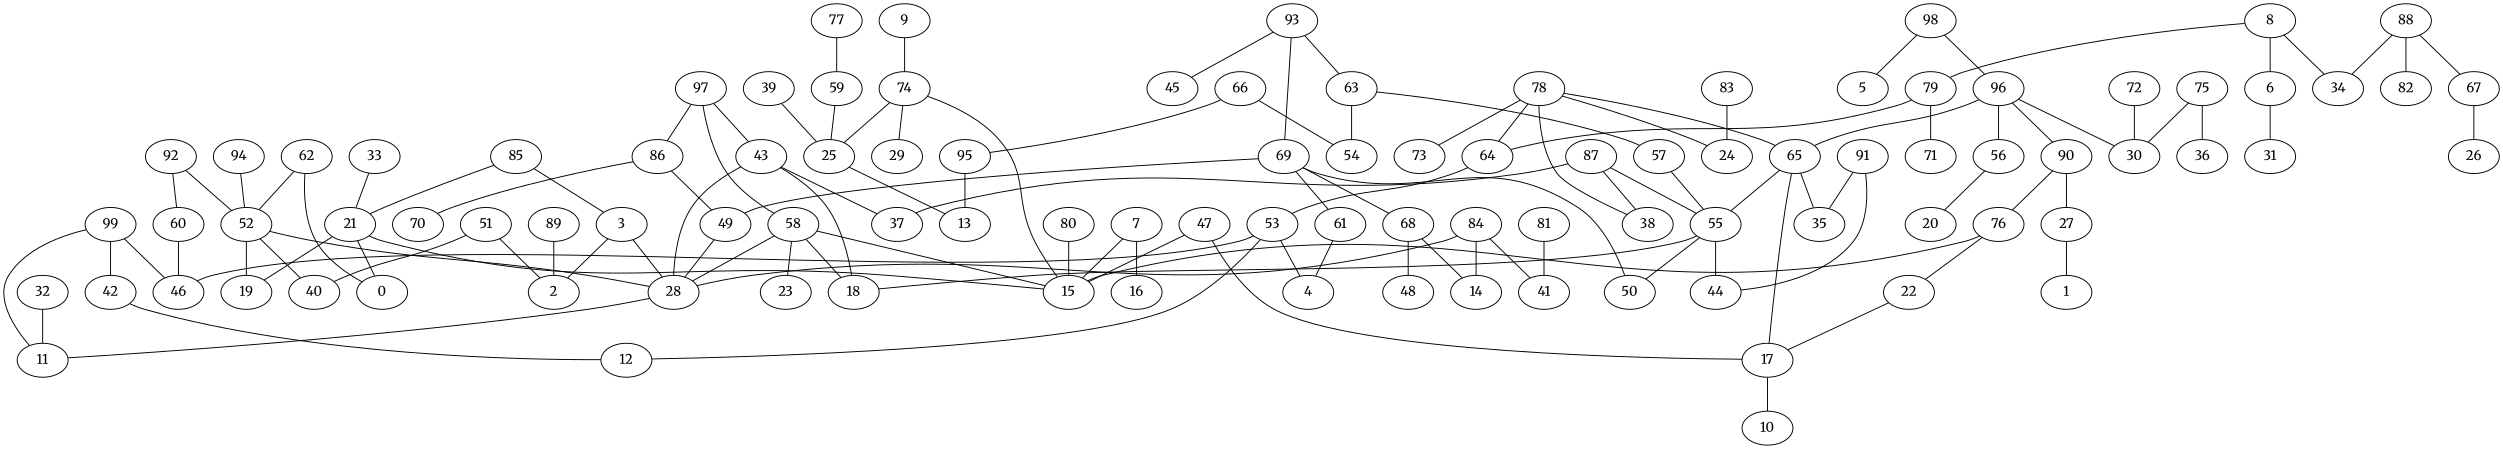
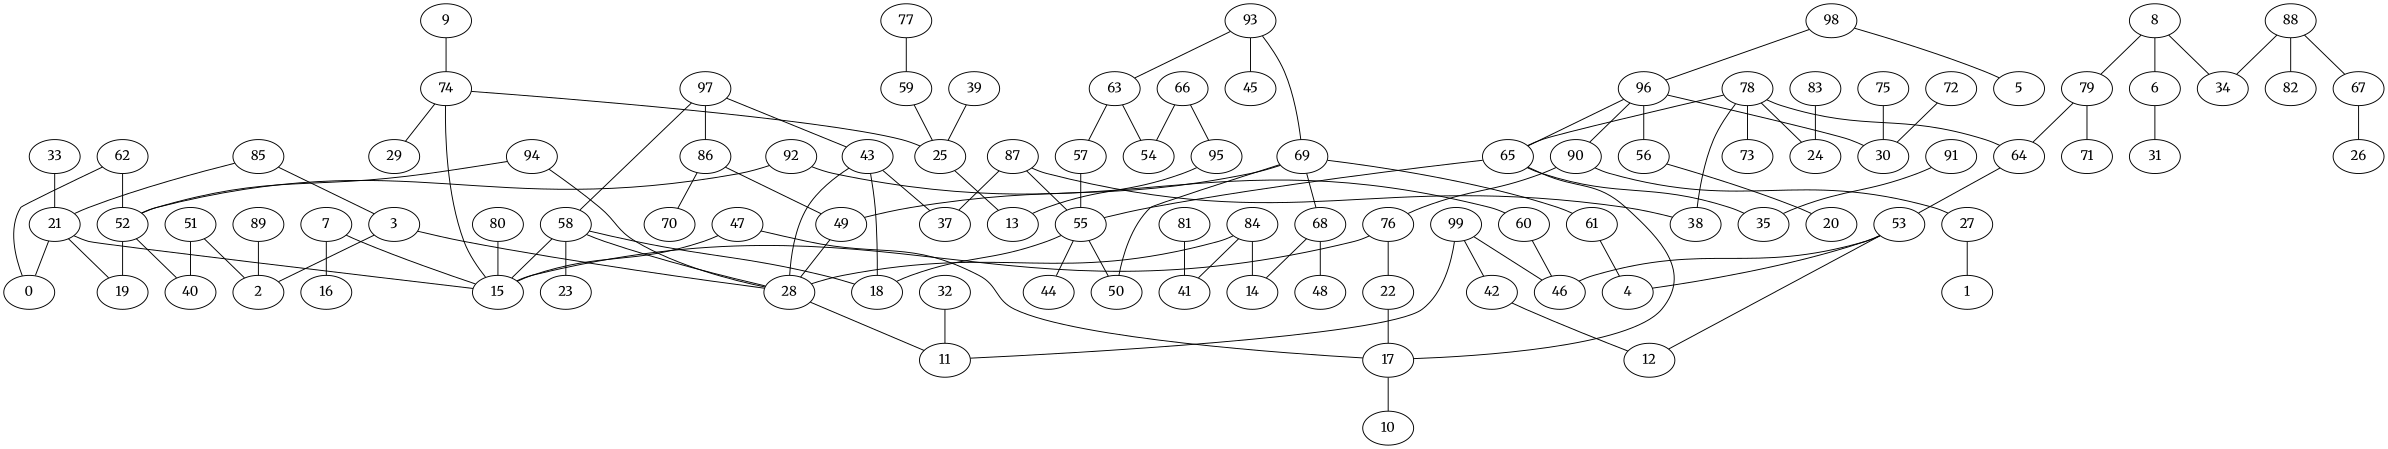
(2202, 157) -> none
(374, 250) -> (621, 230)
(1833, 260) -> none
